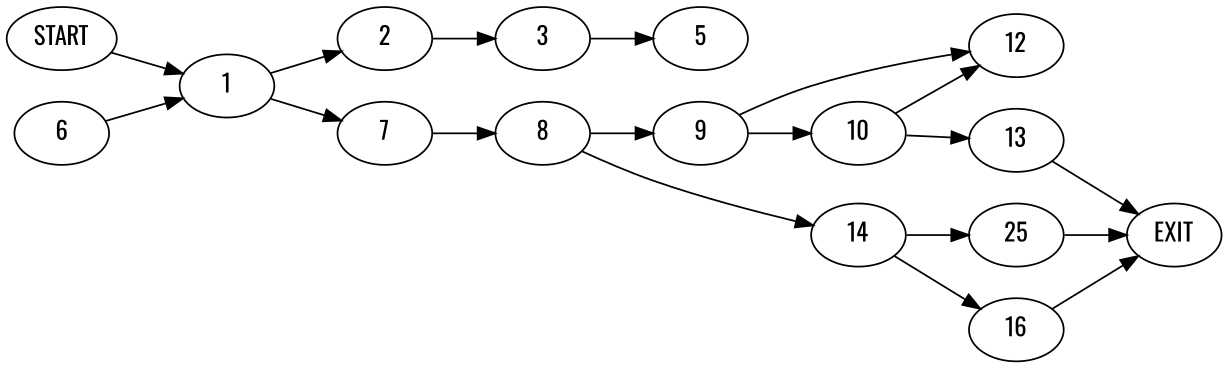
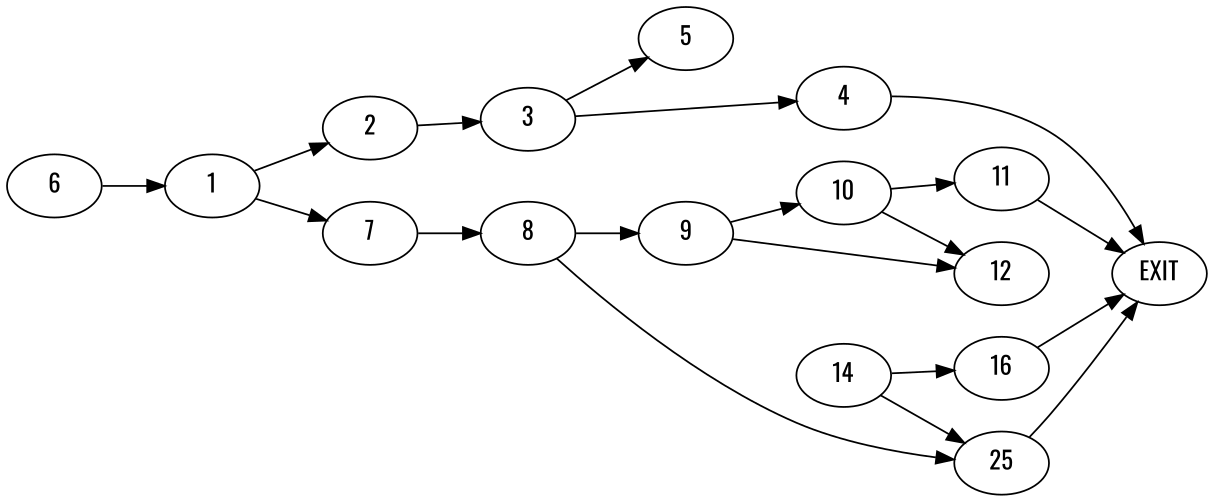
(62, 39) -> none
none -> (844, 98)
(1016, 140) -> (1002, 179)
(687, 192) -> (731, 389)
